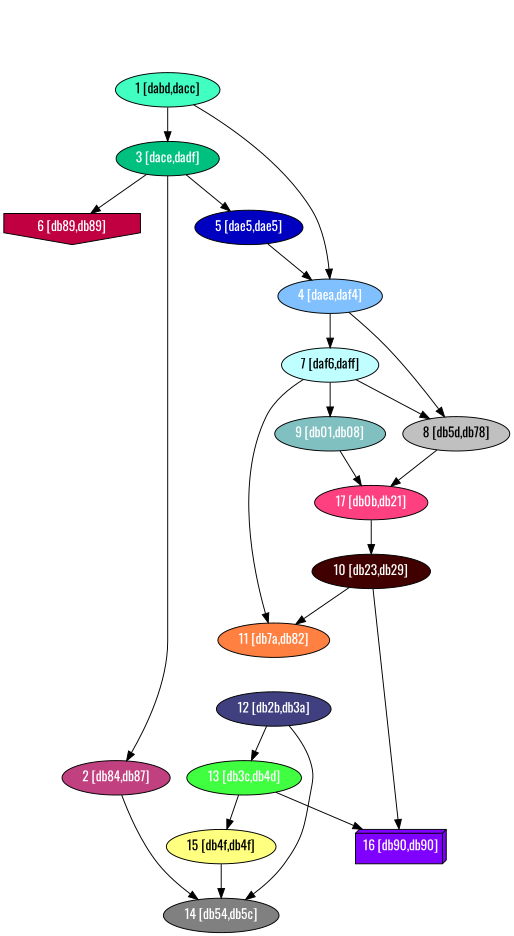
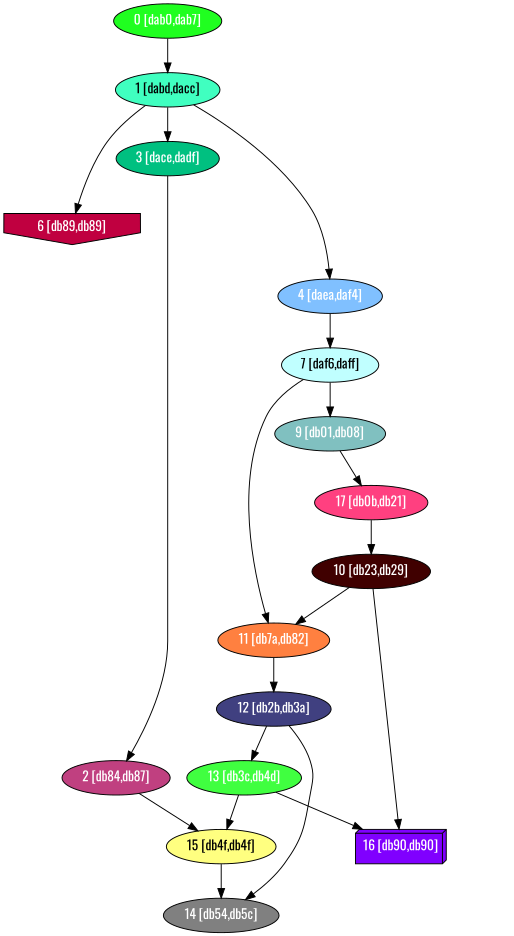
none -> (168, 21)
(123, 191) -> (103, 149)
(249, 227) -> none
(456, 434) -> none
none -> (274, 670)
(148, 850) -> (164, 810)
